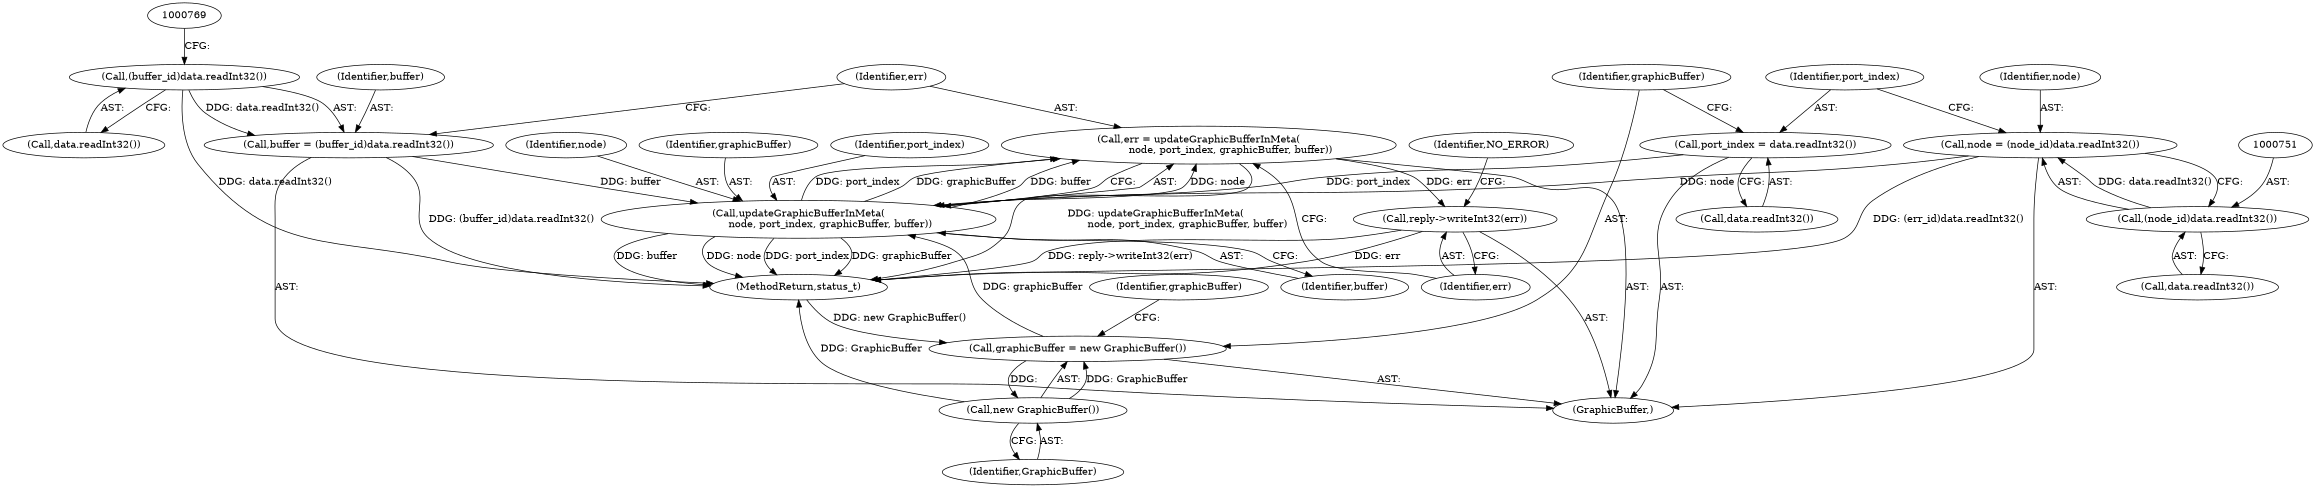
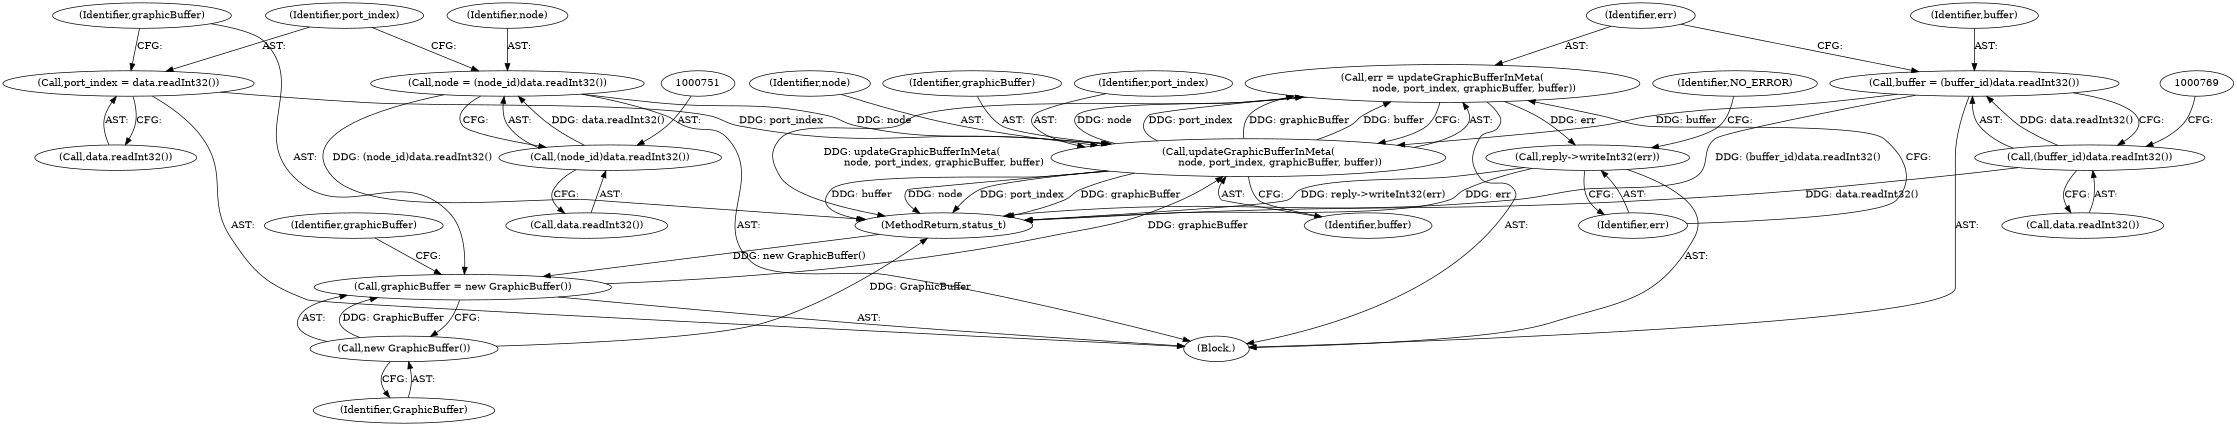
none -> (2122, 106)
(1949, 219) -> (413, 158)
(1026, 380) -> (469, 318)
(1613, 410) -> (1216, 349)
